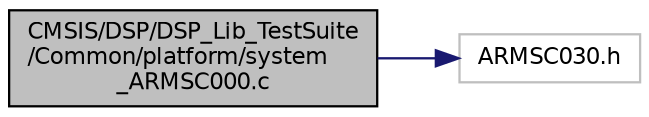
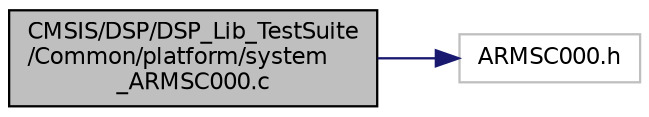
(550, 58) -> (550, 58)
